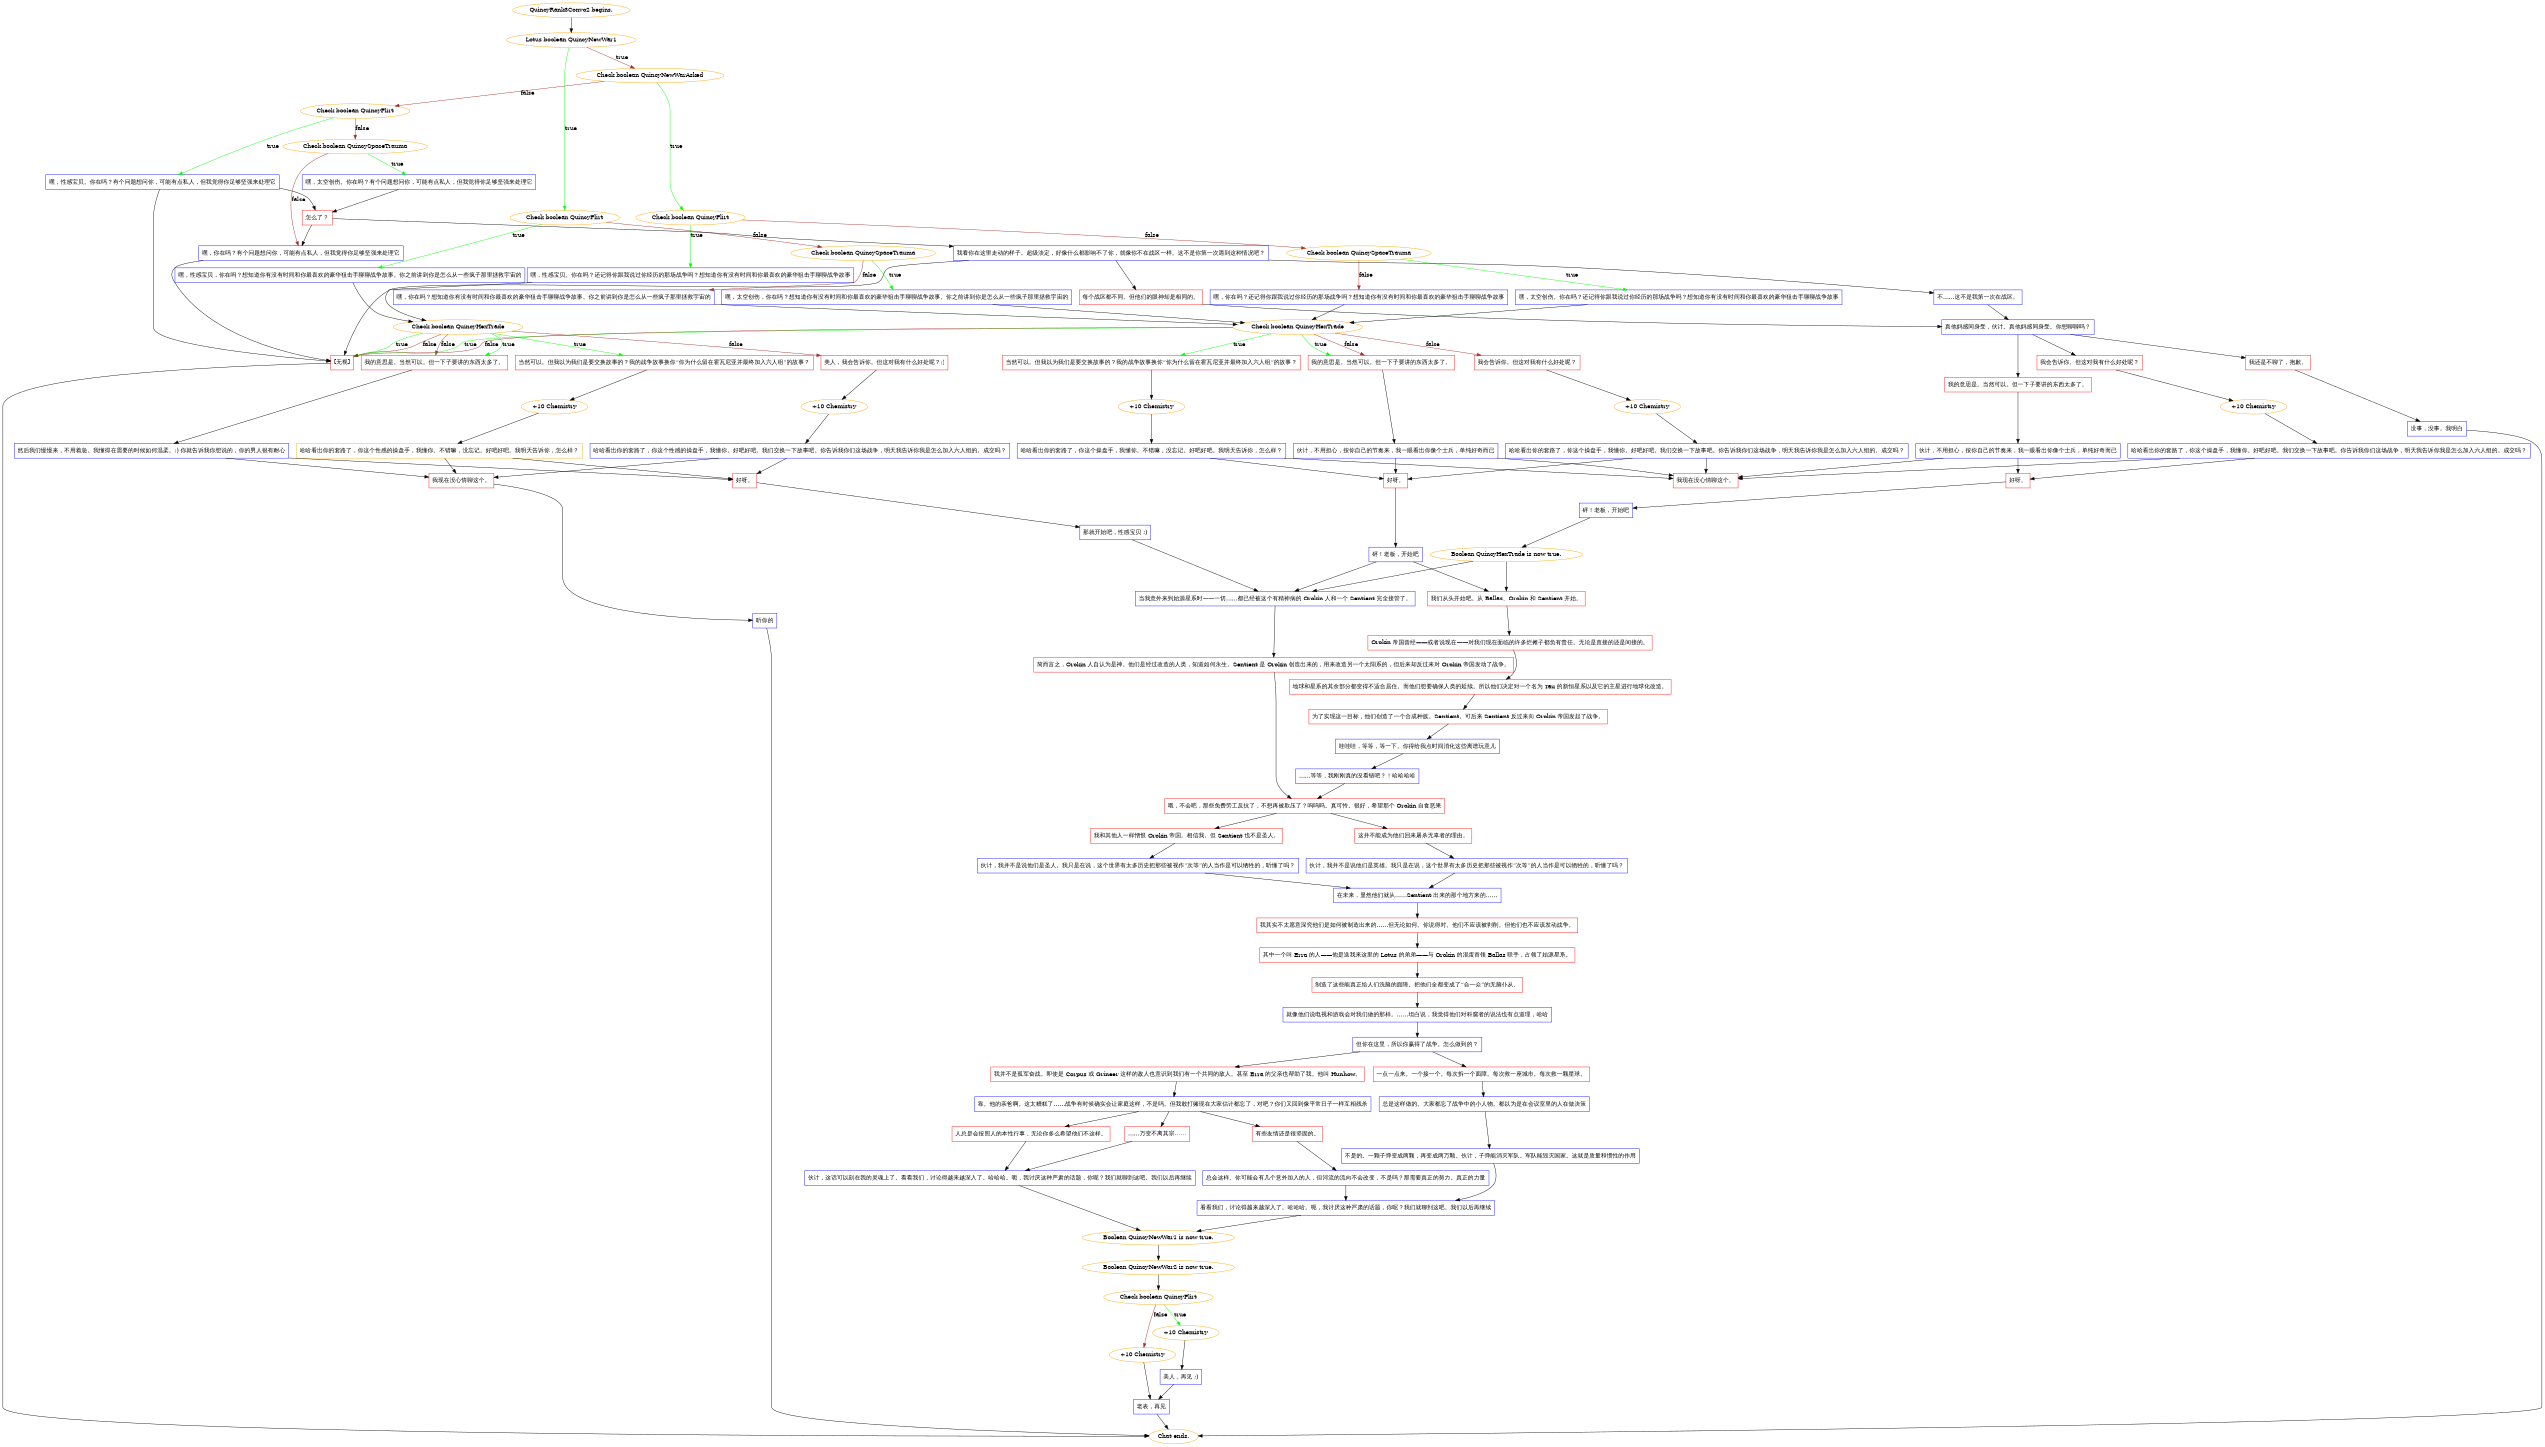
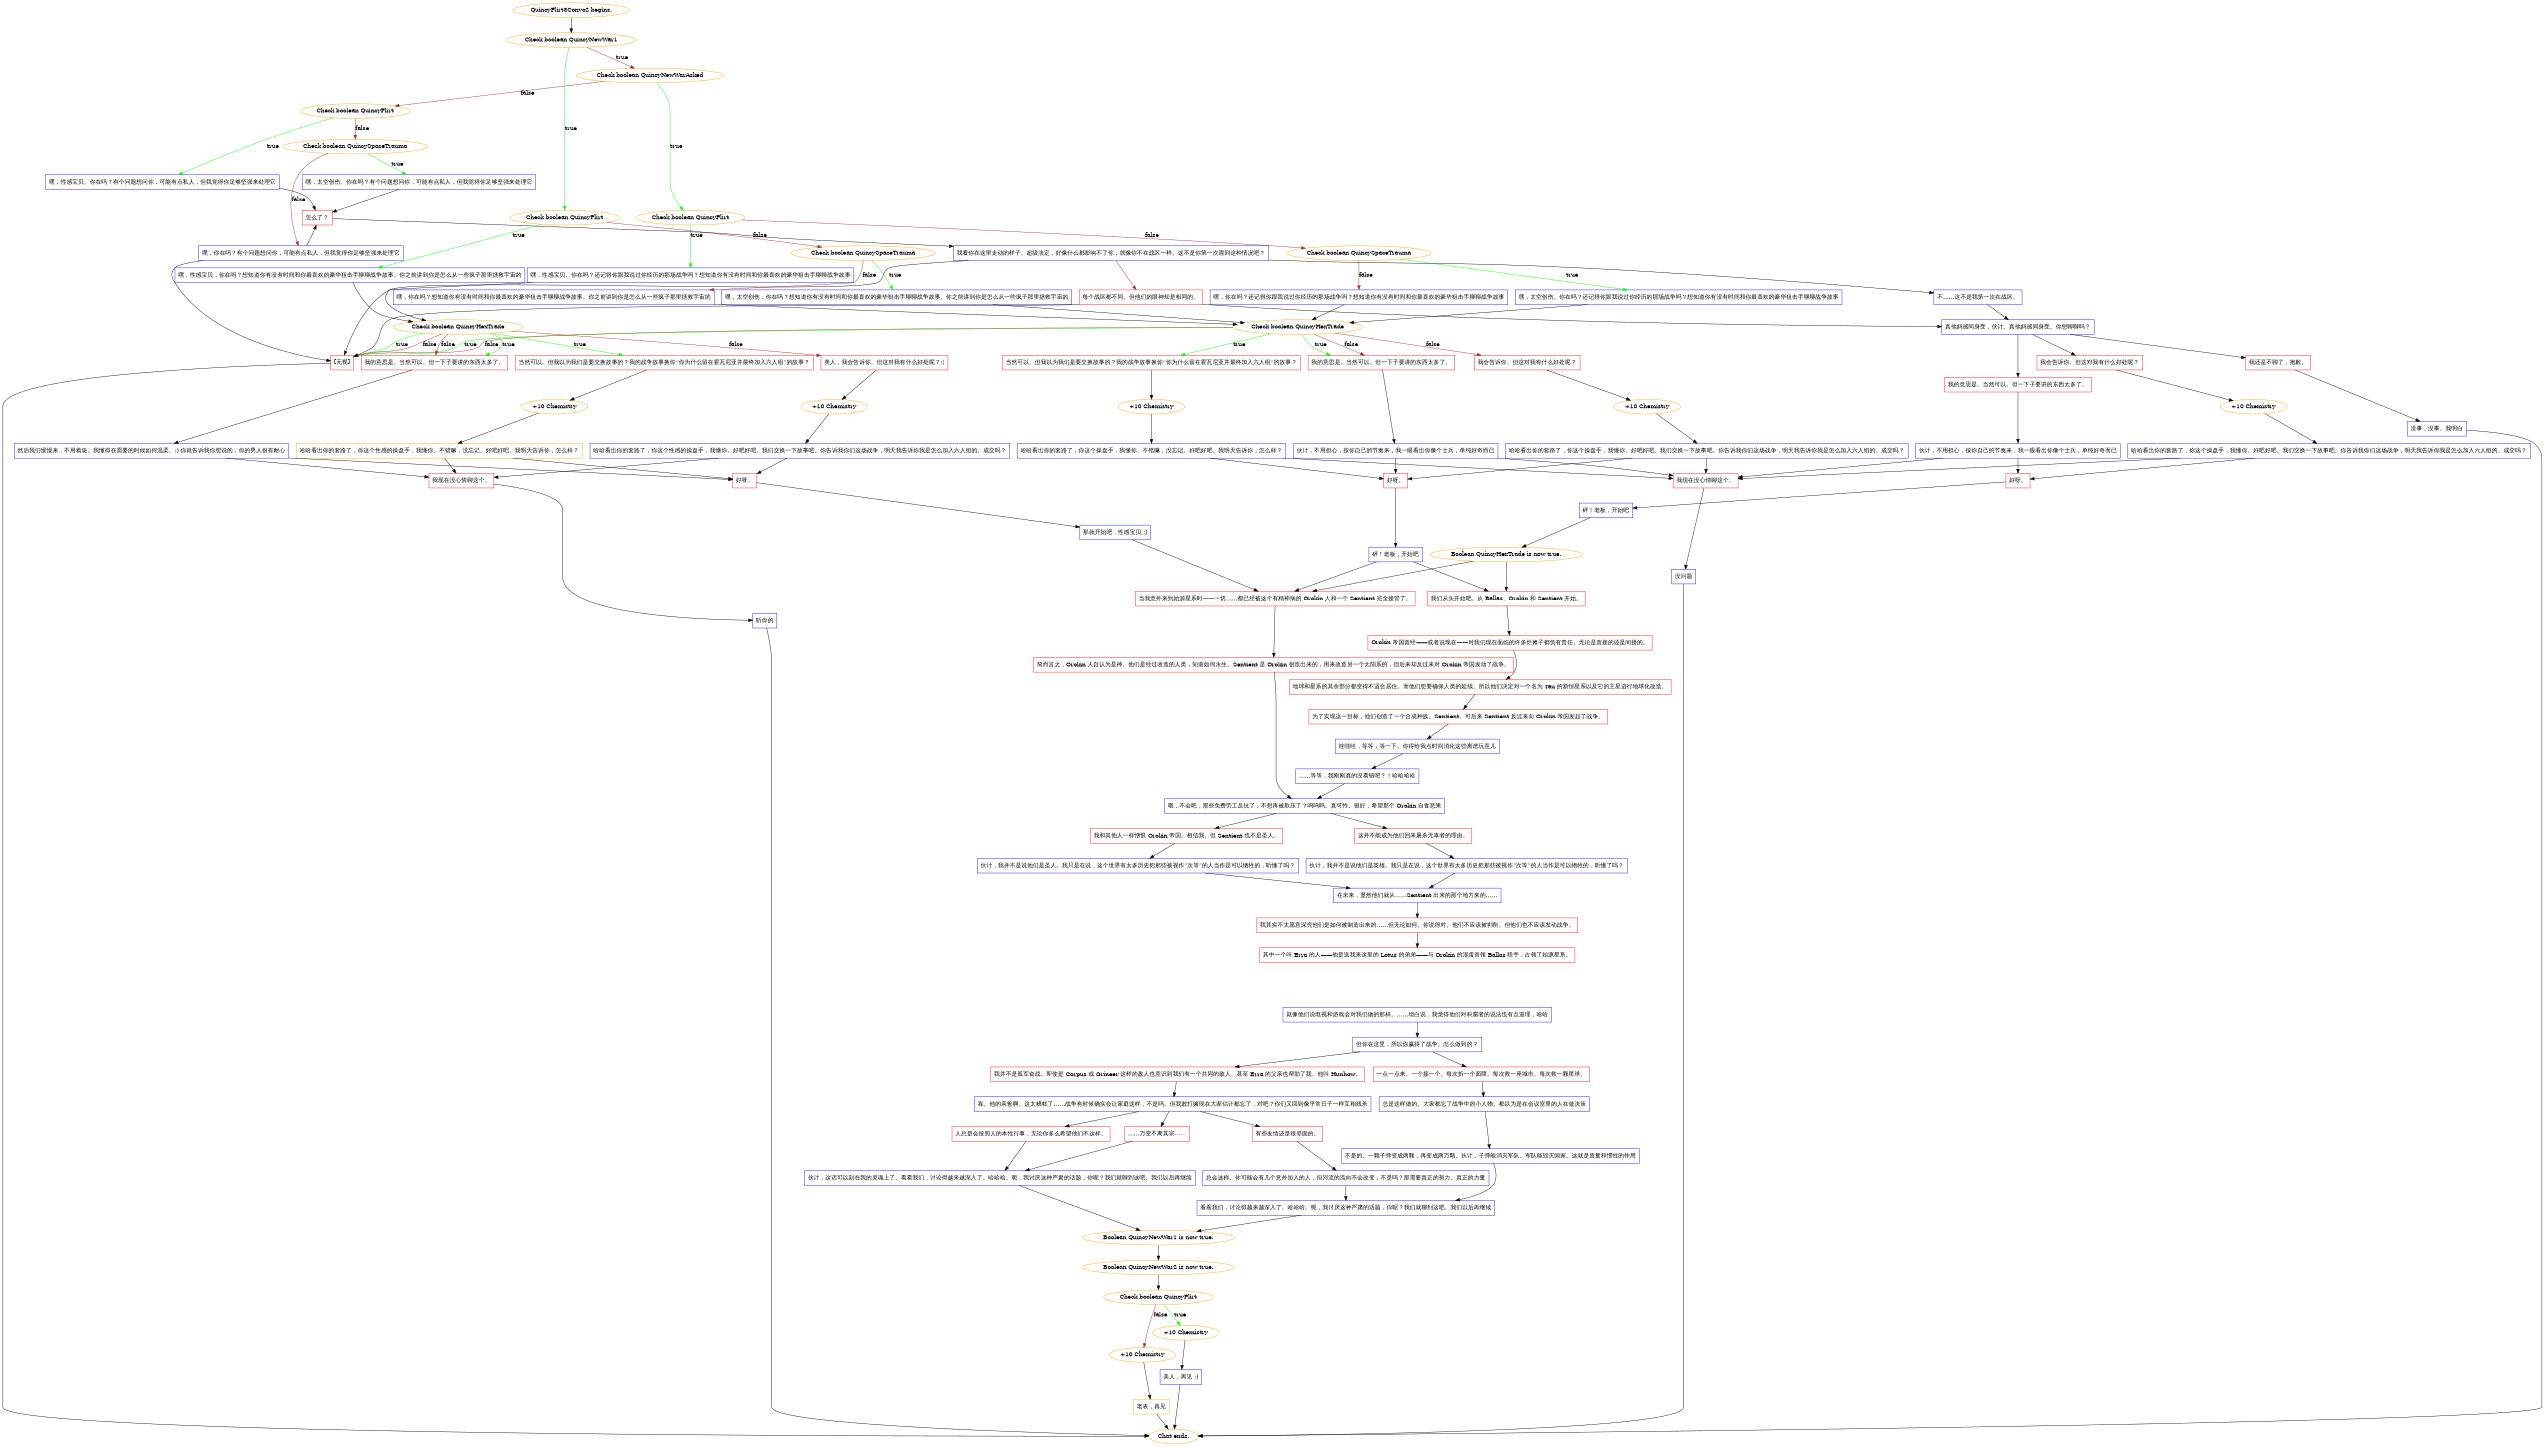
(571, 10) -> (571, 10)
(571, 40) -> (571, 40)
(307, 233) -> (311, 238)
(1125, 273) -> (1125, 273)
(170, 338) -> (709, 306)
none -> (1684, 577)
(1275, 599) -> (1275, 599)
(1305, 806) -> (1305, 806)
(1417, 985) -> none
(1168, 1390) -> (1177, 1405)
(1152, 1407) -> (1152, 1407)
